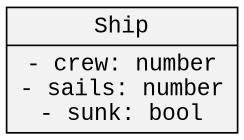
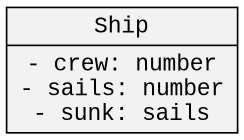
(122, 113) -> (122, 113)
